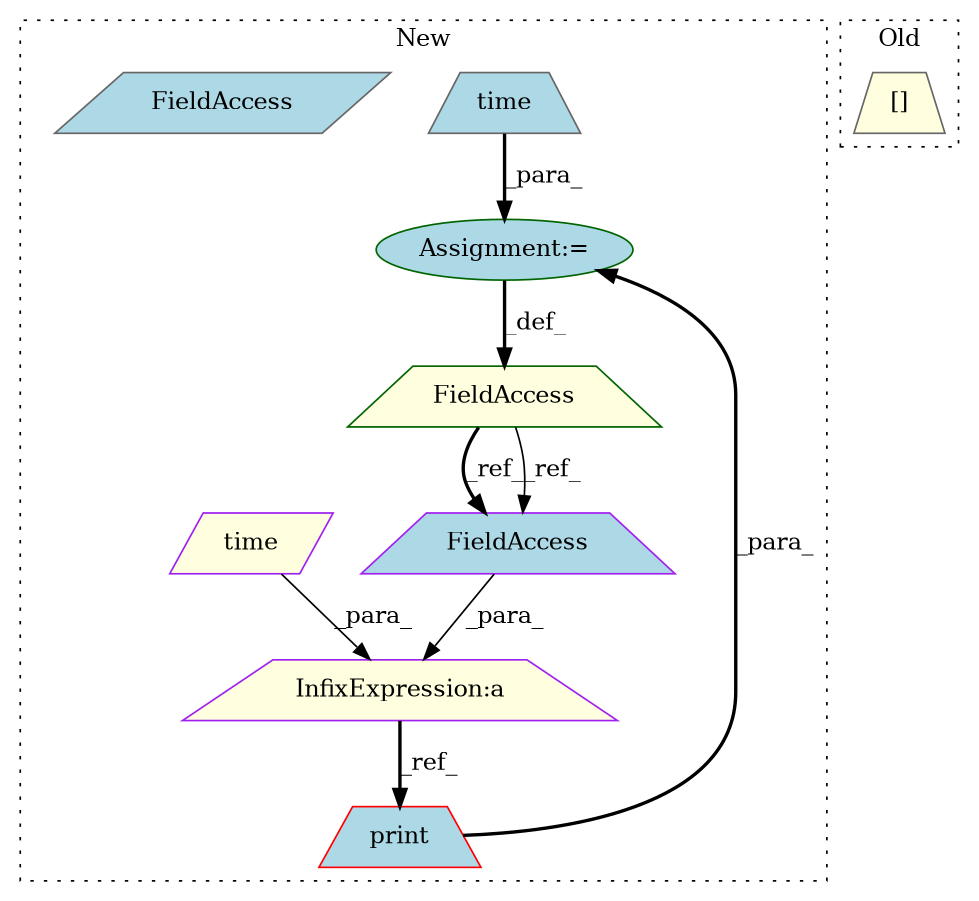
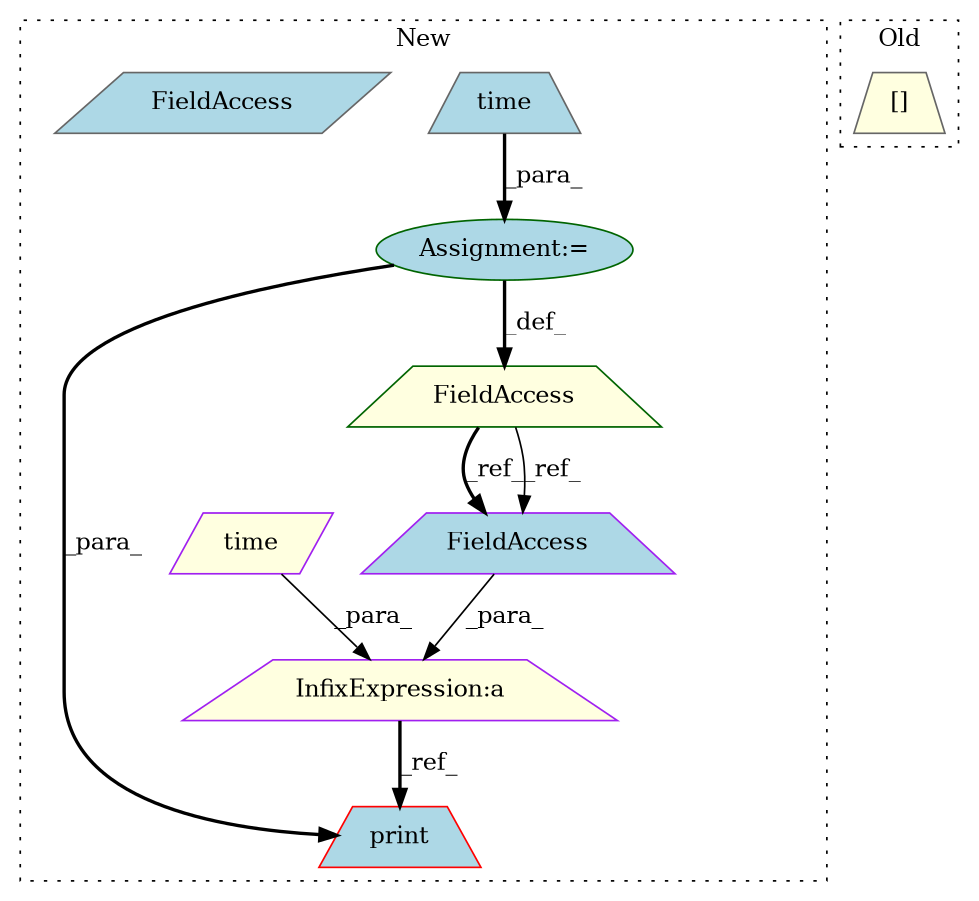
(736, 622) -> (64, 519)
